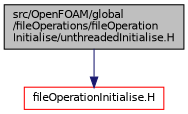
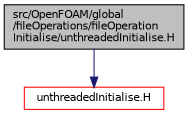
(94, 98) -> (94, 98)
